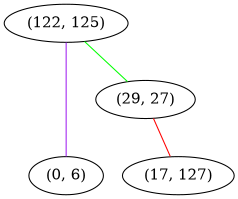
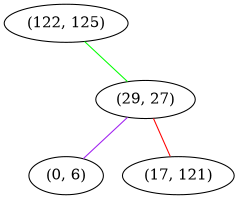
(66, 99) -> (105, 138)
(178, 176) -> (178, 176)
